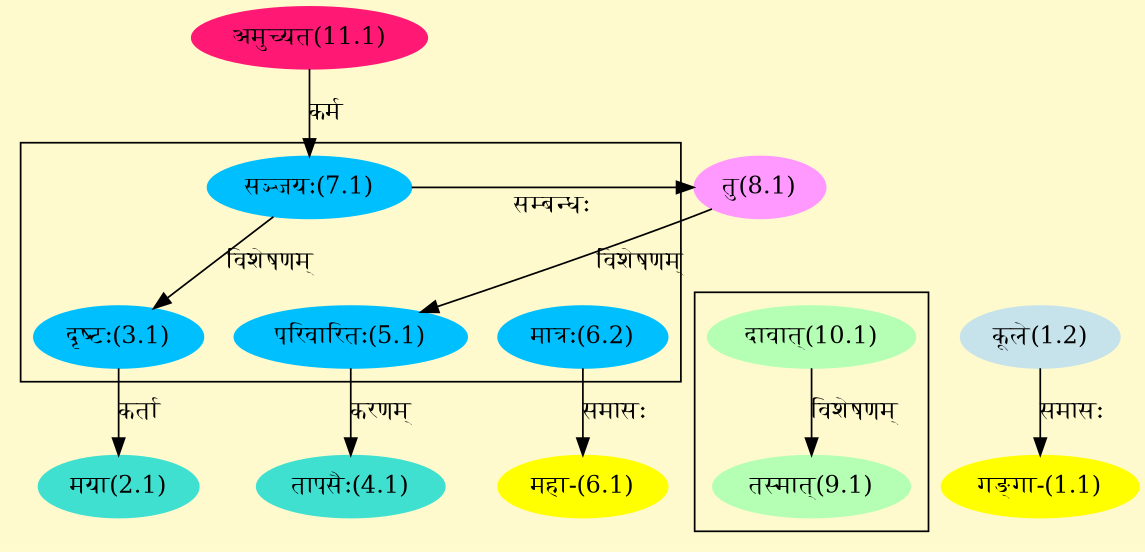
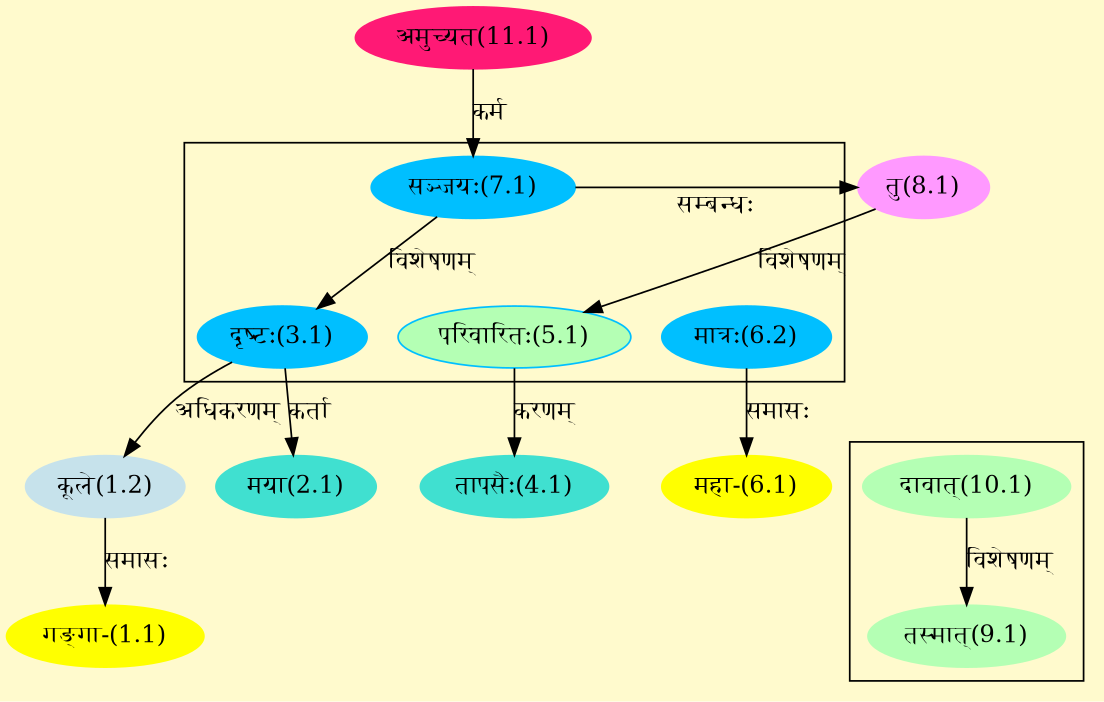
(351, 337) -> (514, 337)
none -> (179, 396)
